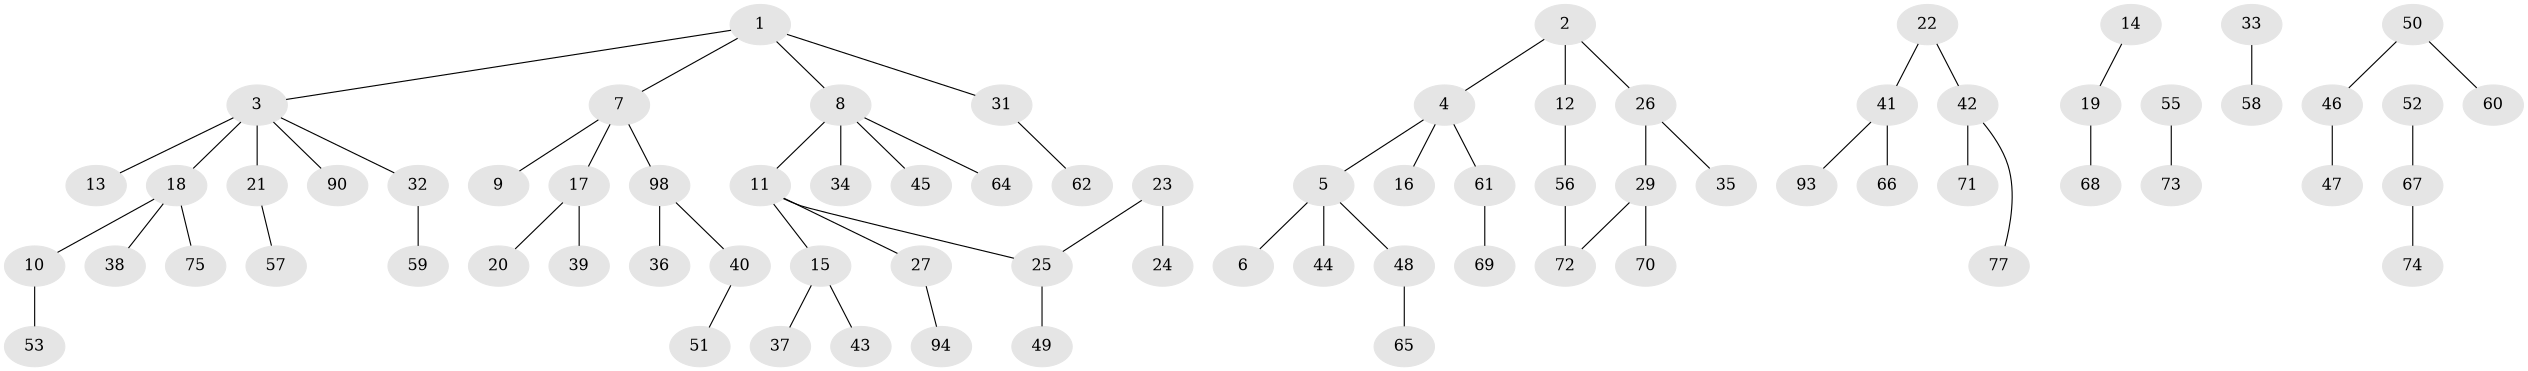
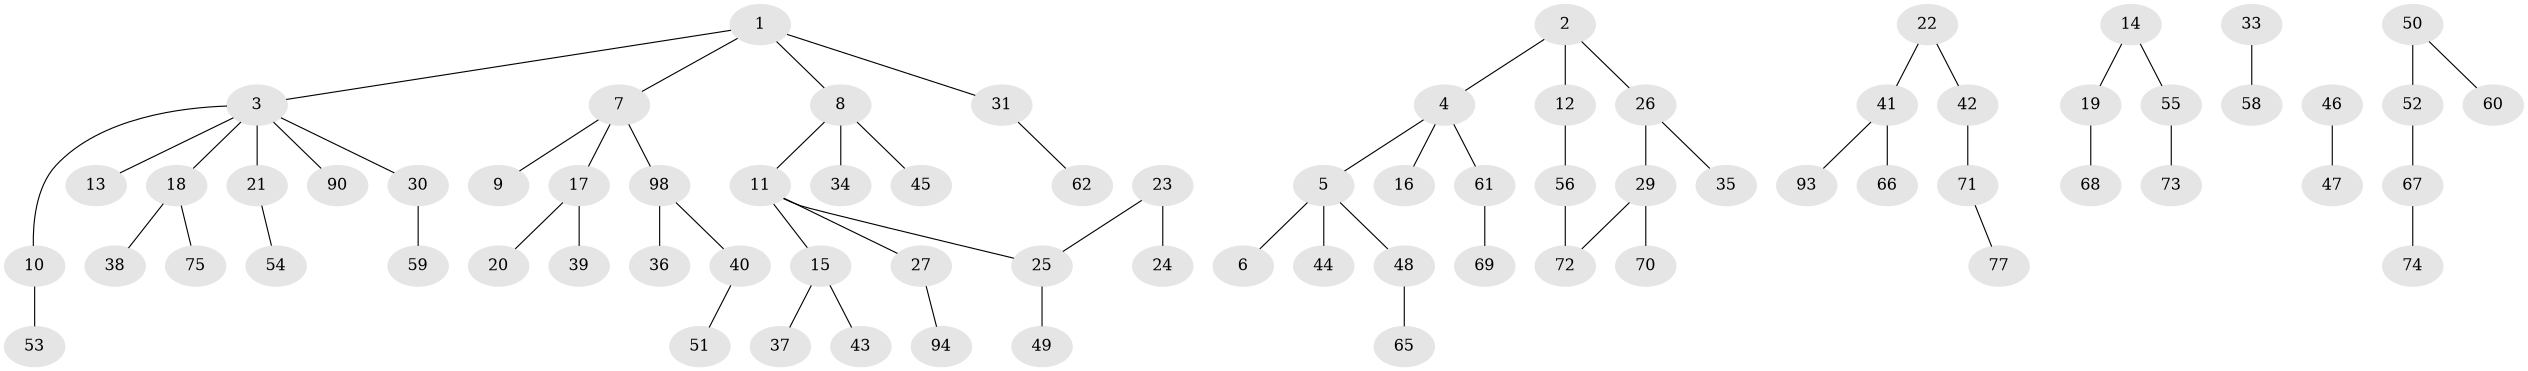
none -> (2151, 65)
(2373, 65) -> (2413, 65)
(2011, 181) -> (1983, 226)
(418, 186) -> (418, 186)
(1002, 186) -> none
(106, 226) -> (96, 136)
(276, 266) -> (276, 266)
